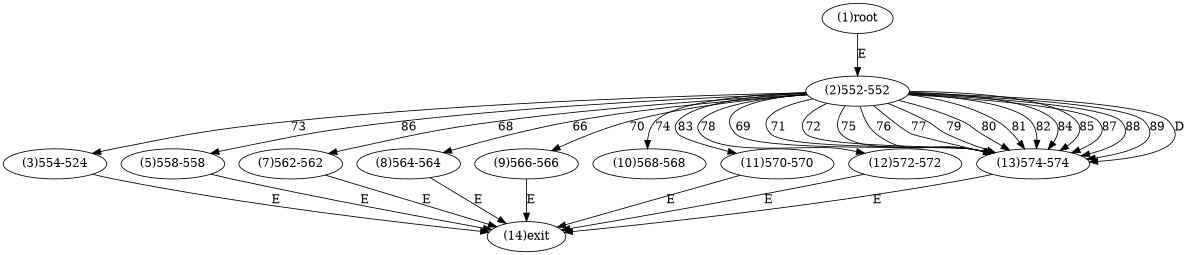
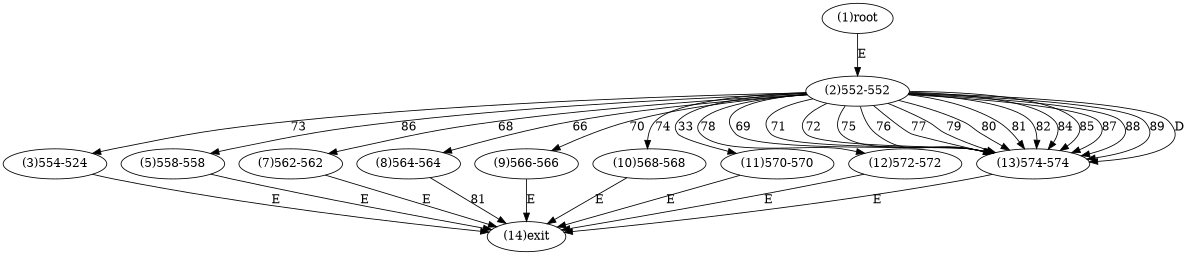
(686, 128) -> (686, 128)
none -> (591, 199)
(478, 200) -> (478, 200)
